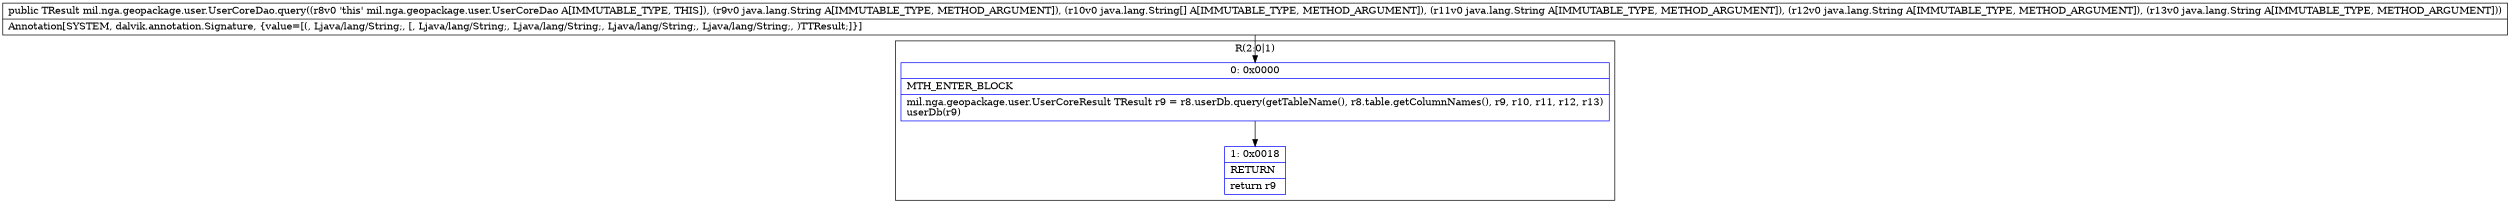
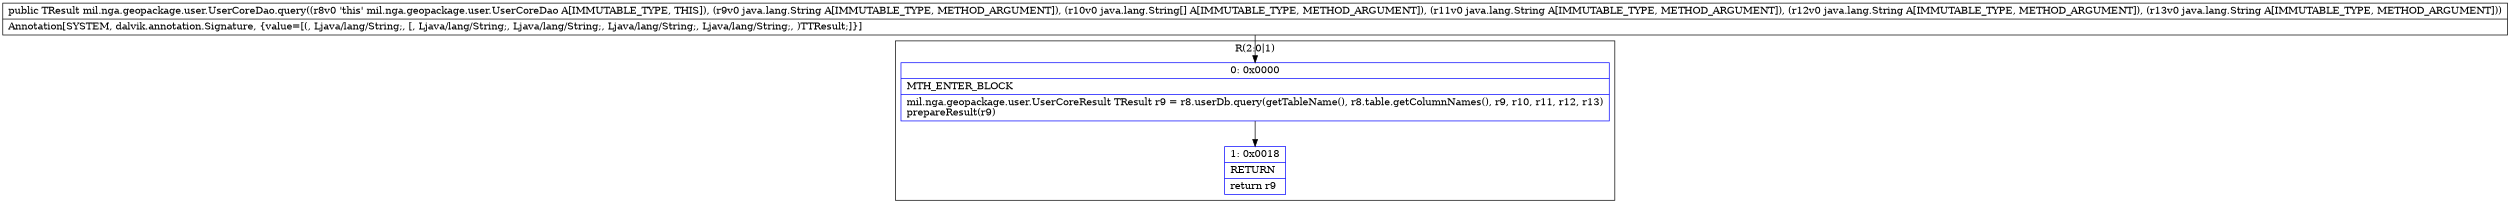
(934, 113) -> (951, 113)
